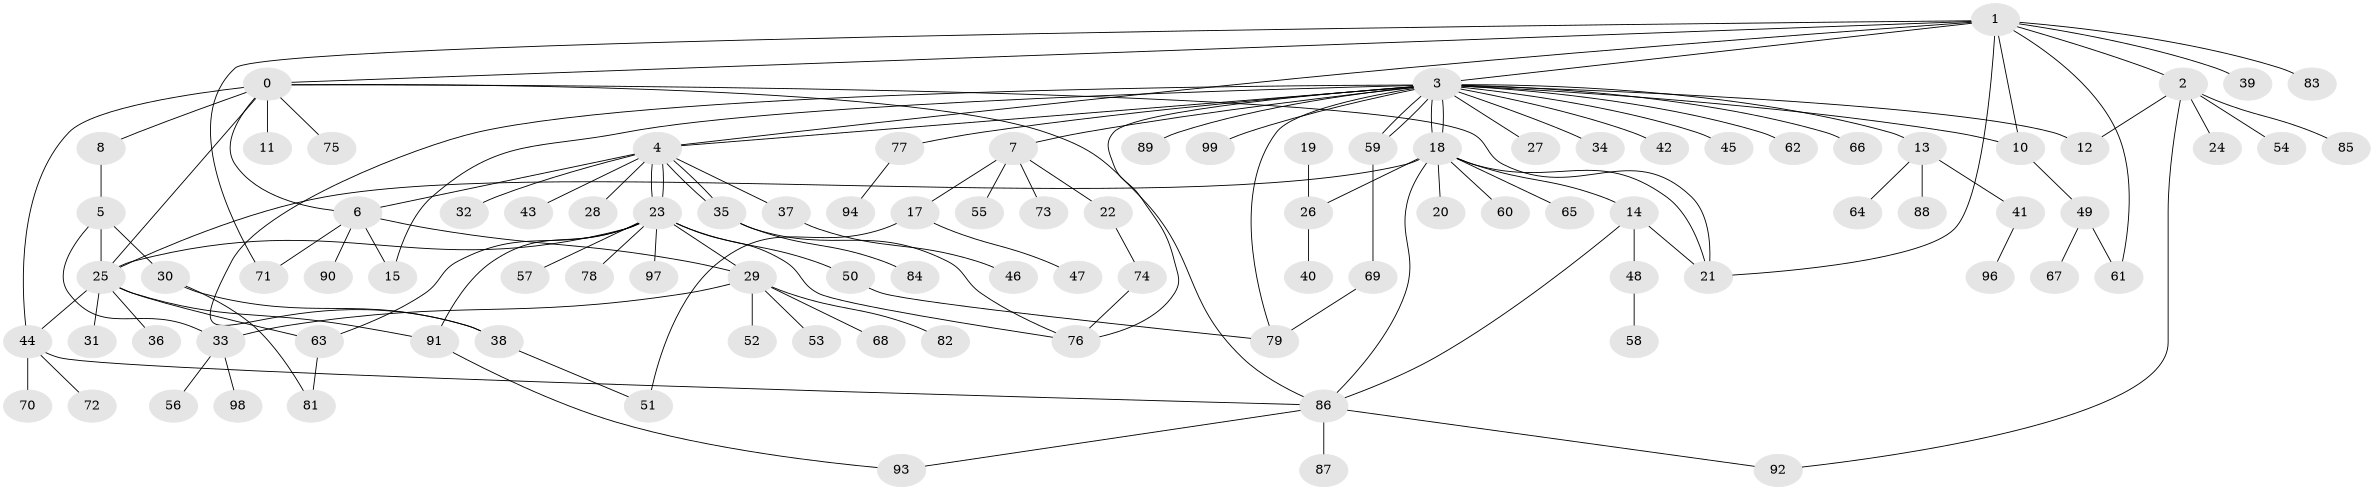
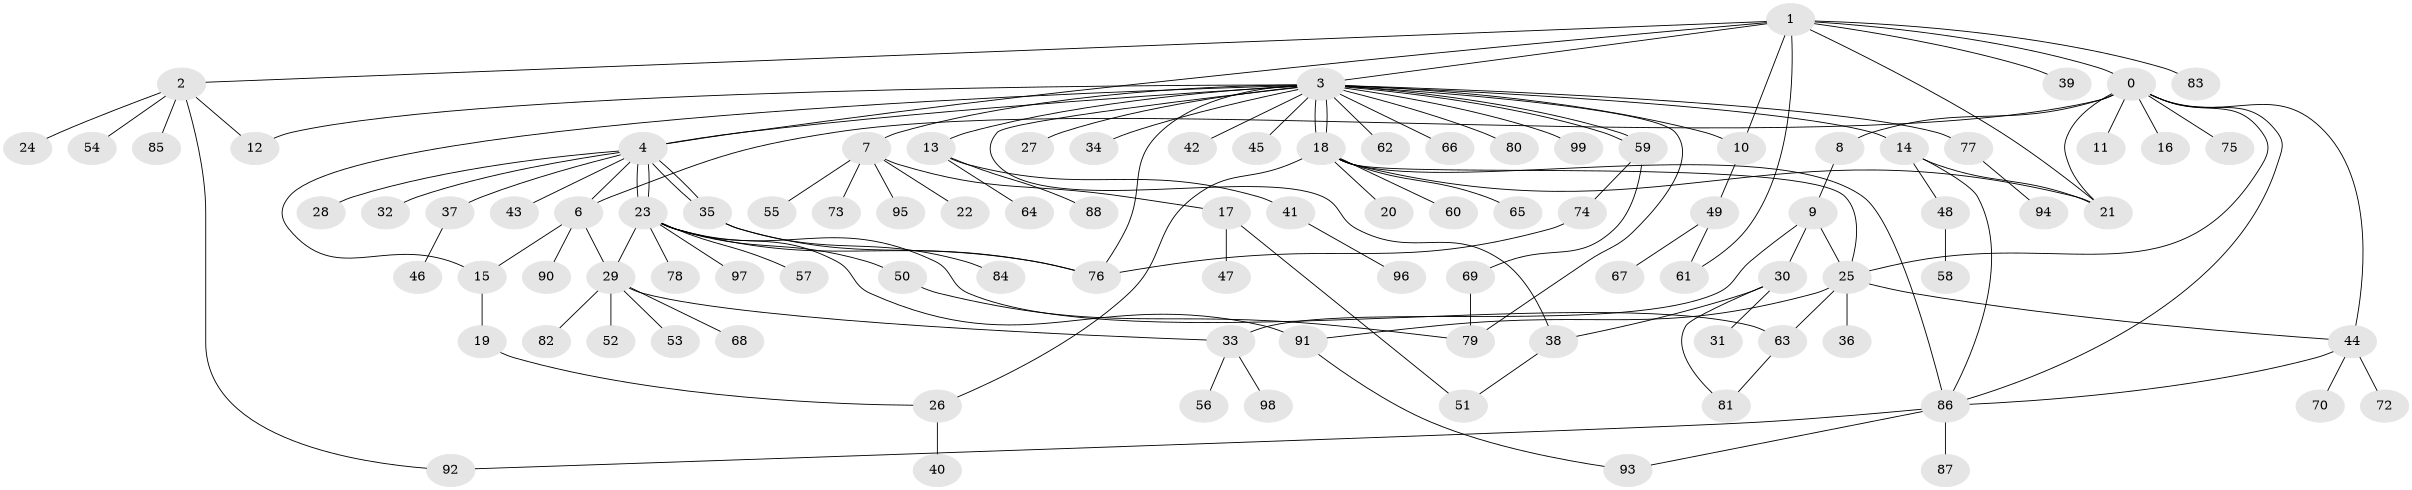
(1146, 148) -> (1514, 148)
none -> (2165, 148)
(1548, 182) -> (1725, 111)
(101, 213) -> (1813, 213)
none -> (901, 213)
(1125, 245) -> (1613, 181)
(392, 246) -> none
(264, 277) -> none
(97, 309) -> (1745, 315)
none -> (482, 310)
